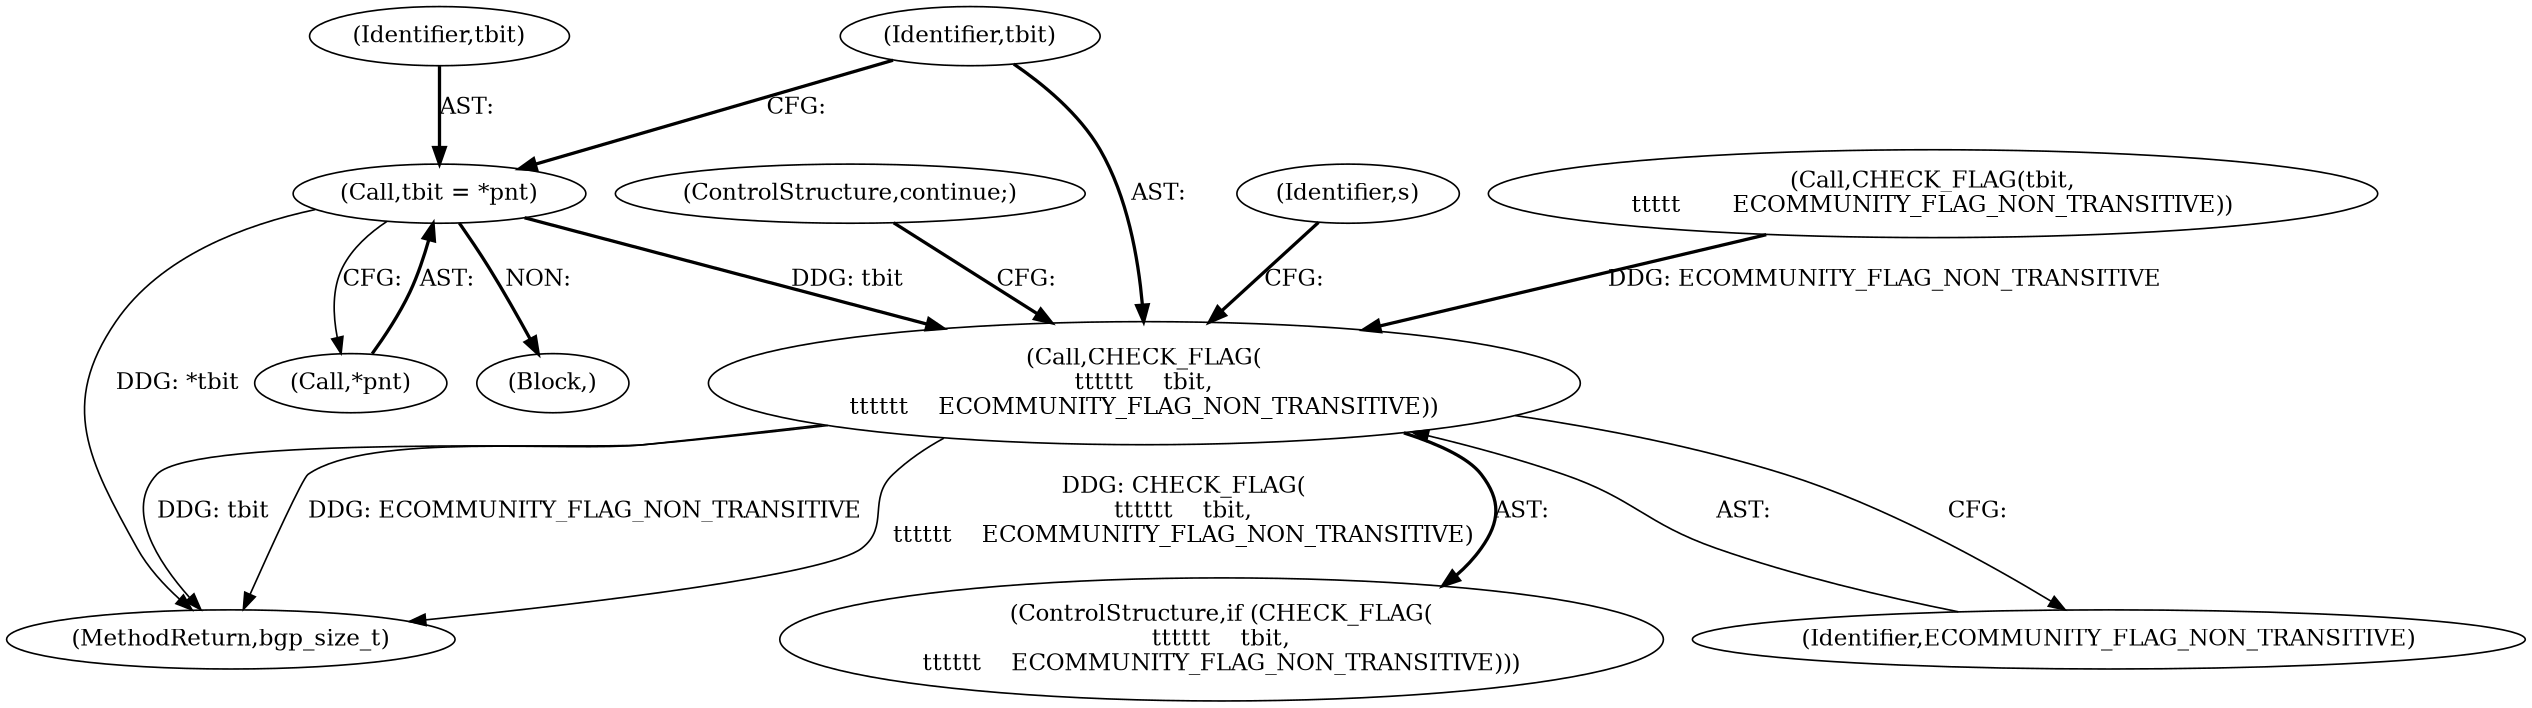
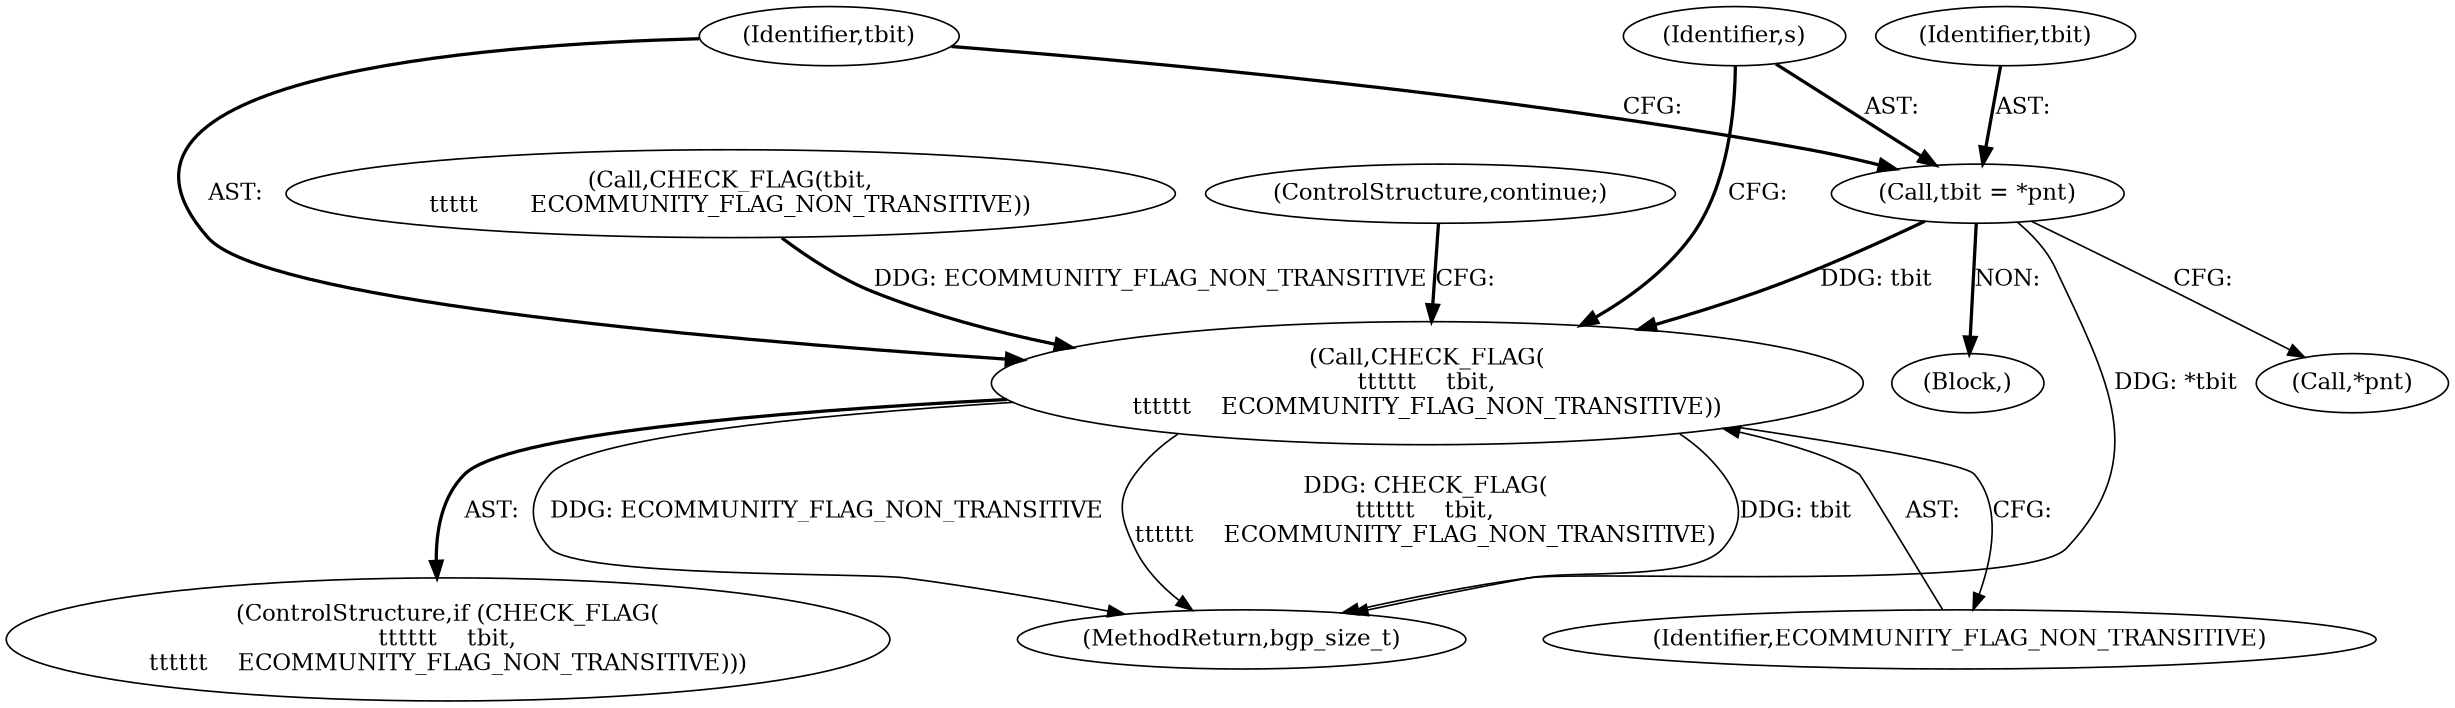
(406, 299) -> (1848, 110)
